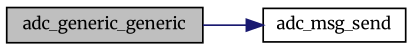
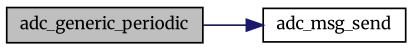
(105, 25) -> (105, 25)
